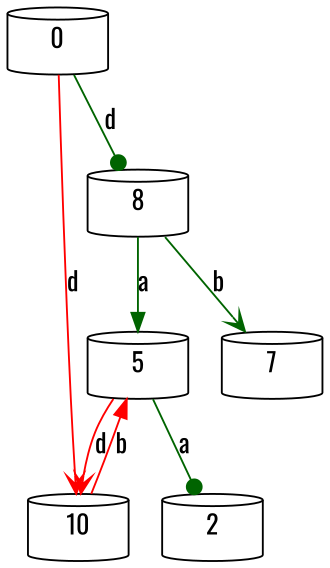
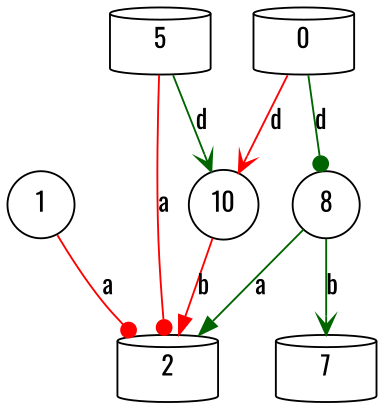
(138, 203) -> (326, 205)
none -> (41, 205)
(138, 275) -> (258, 275)
(94, 435) -> (189, 115)
(172, 440) -> (157, 197)
(106, 455) -> (199, 278)
(78, 527) -> (224, 205)
